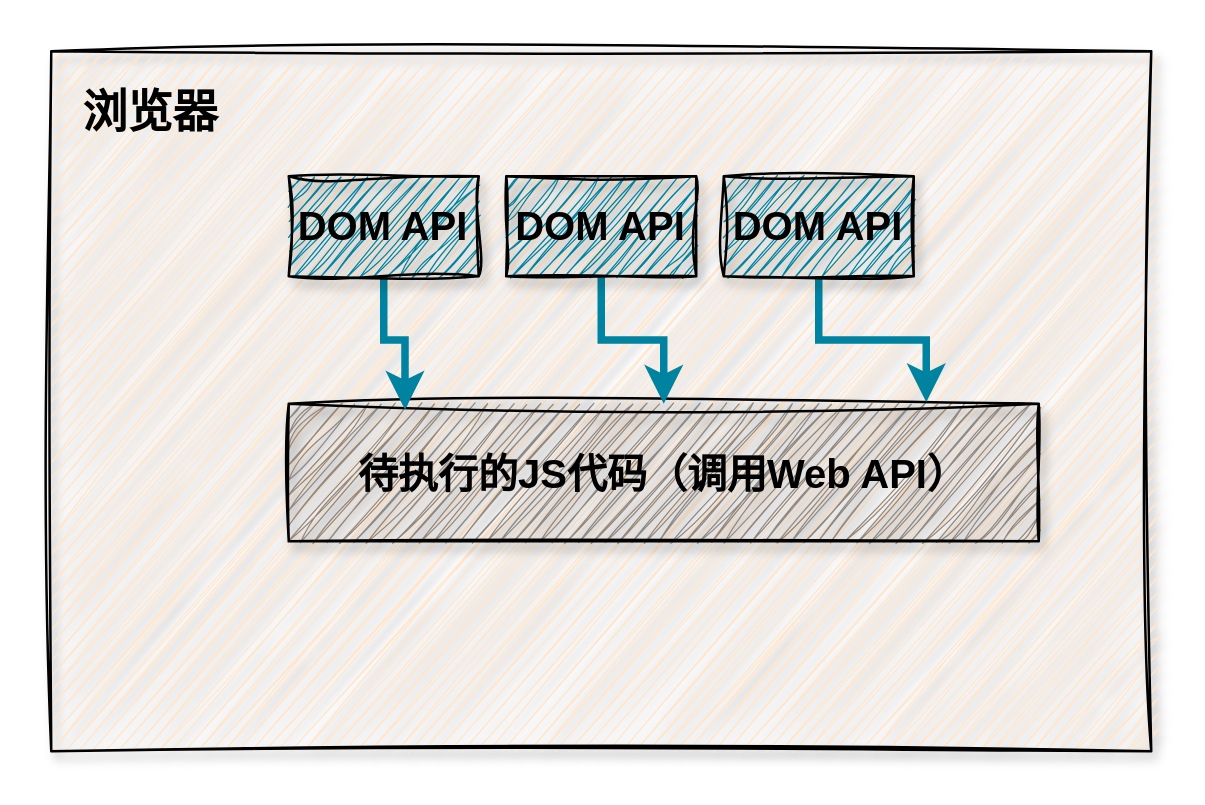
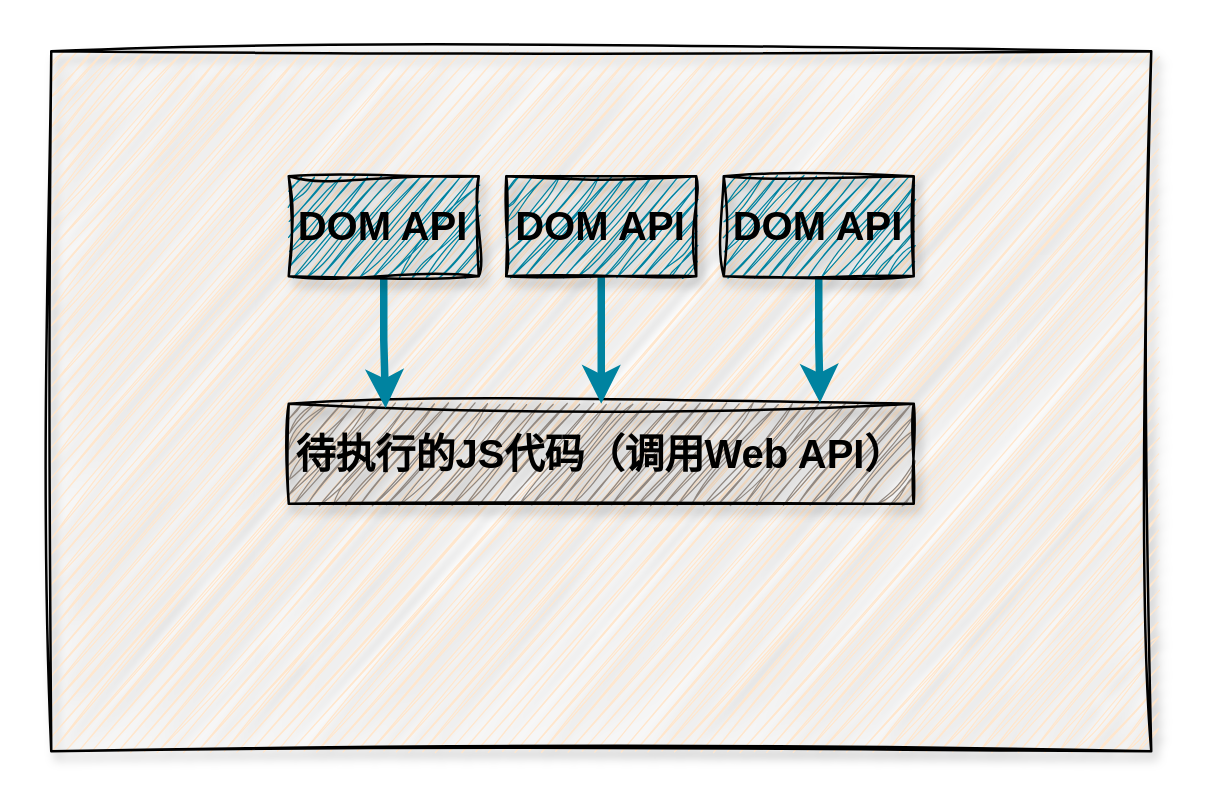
(151, 114) -> none
(664, 473) -> (601, 454)
